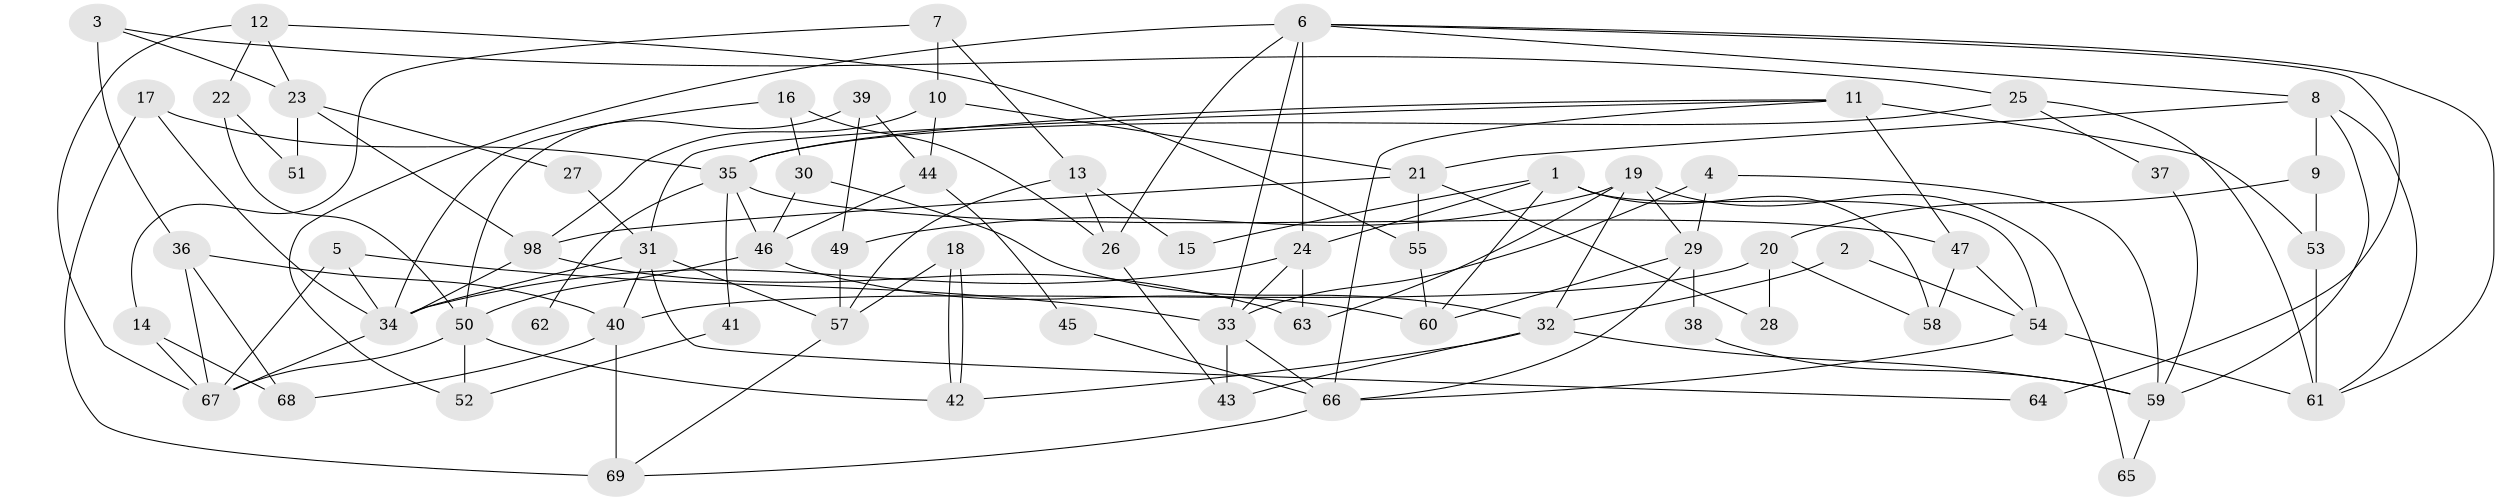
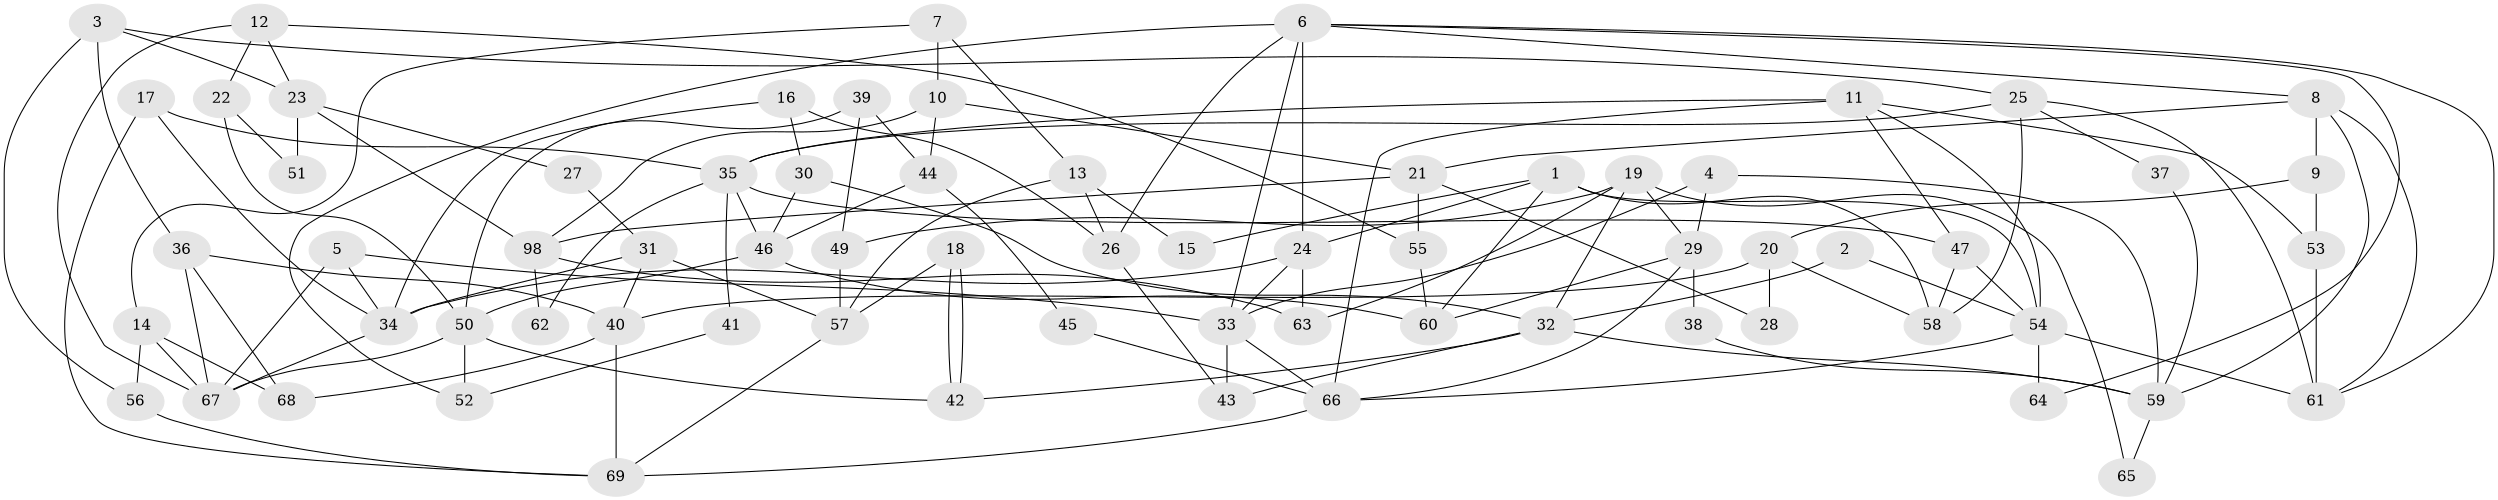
(1214, 117) -> (1985, 181)
none -> (2006, 253)
(456, 291) -> (537, 288)
(1343, 379) -> (2039, 364)
none -> (136, 402)
